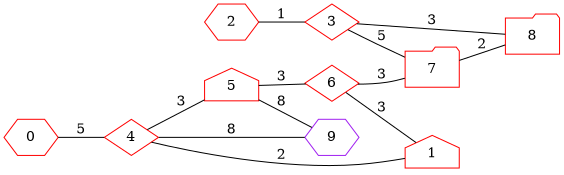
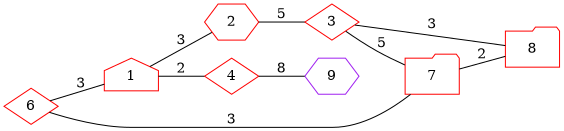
(282, 15) -> (282, 15)
none -> (181, 49)
(232, 86) -> none
(31, 137) -> none
